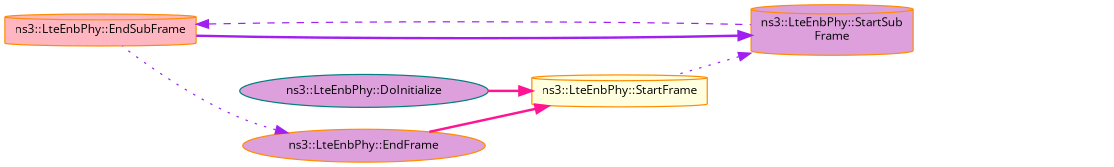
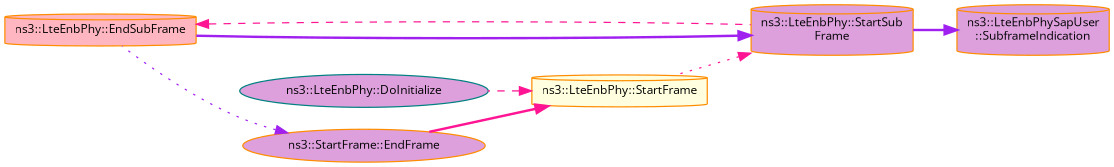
(480, 22) -> (480, 22)
none -> (1033, 30)
(707, 66) -> (707, 66)
(504, 91) -> (504, 91)
(364, 146) -> (364, 146)
